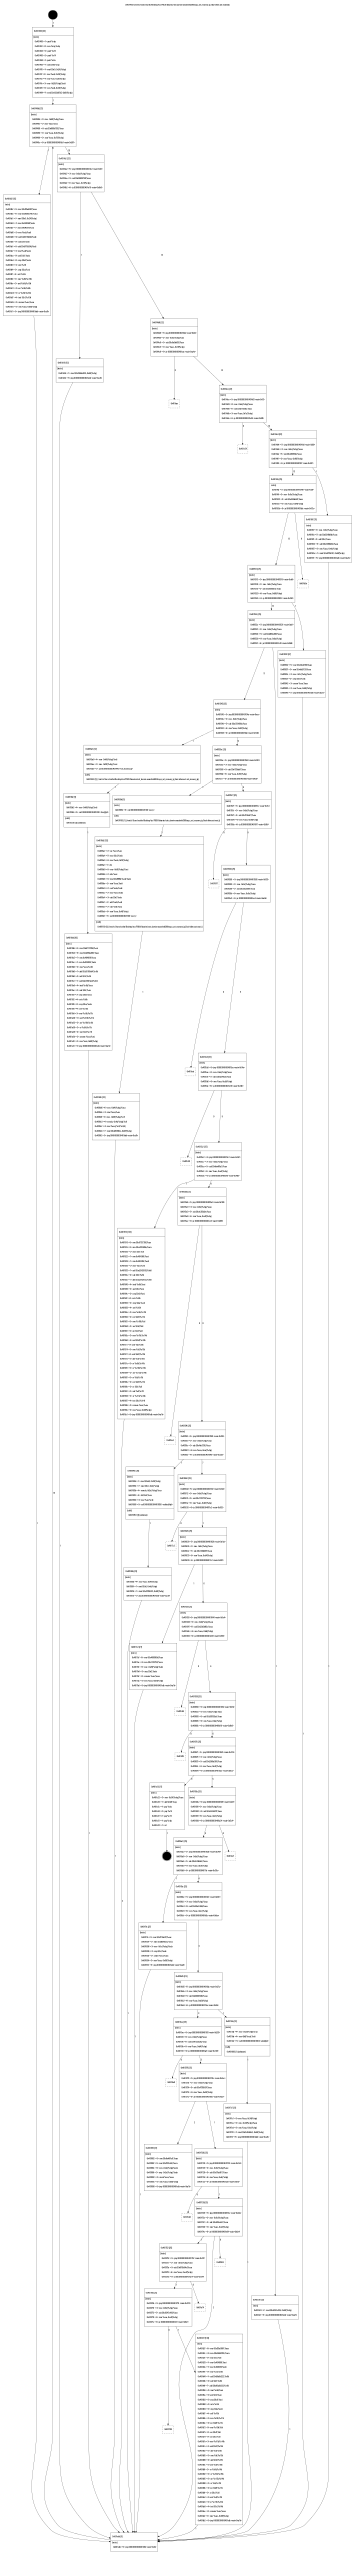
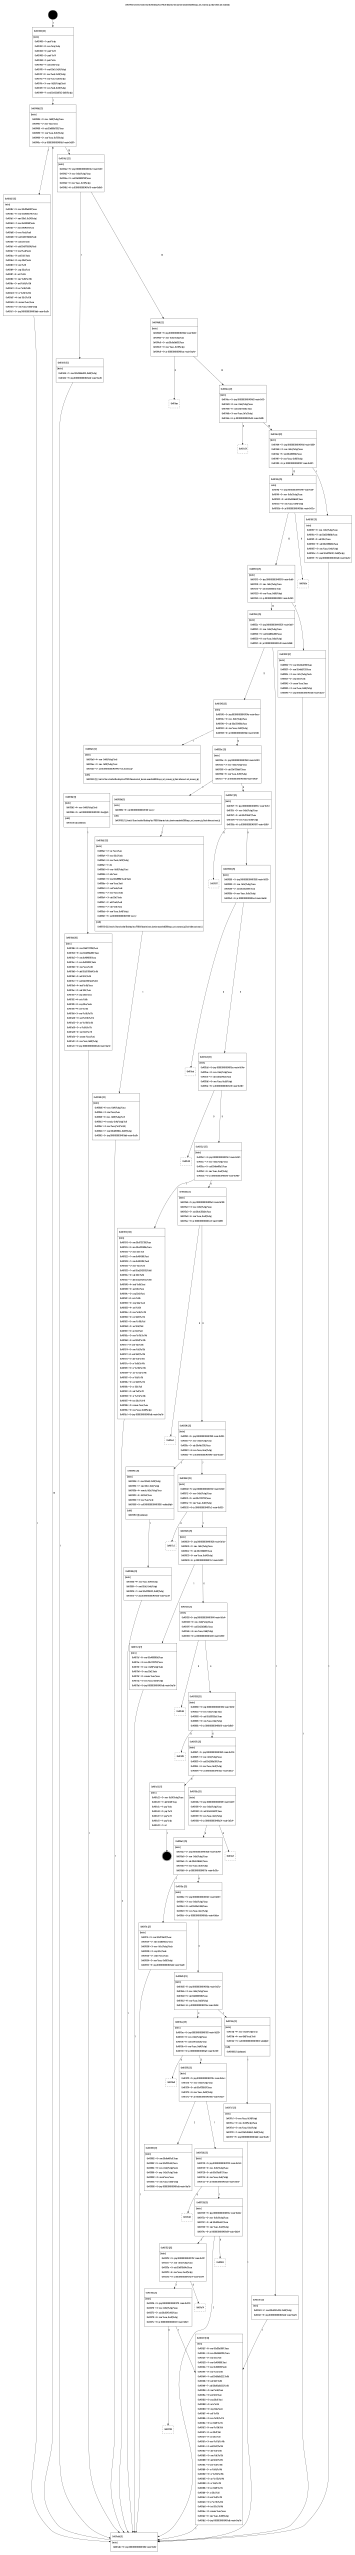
(114, 788) -> none
(212, 1781) -> none
(281, 2474) -> (255, 2343)
